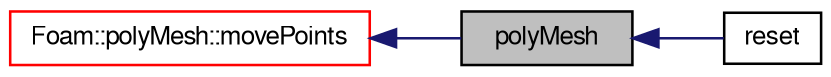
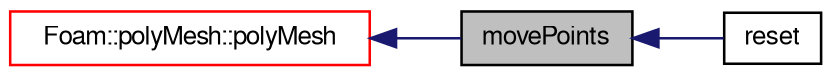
(190, 38) -> (190, 38)
(547, 38) -> (547, 38)
